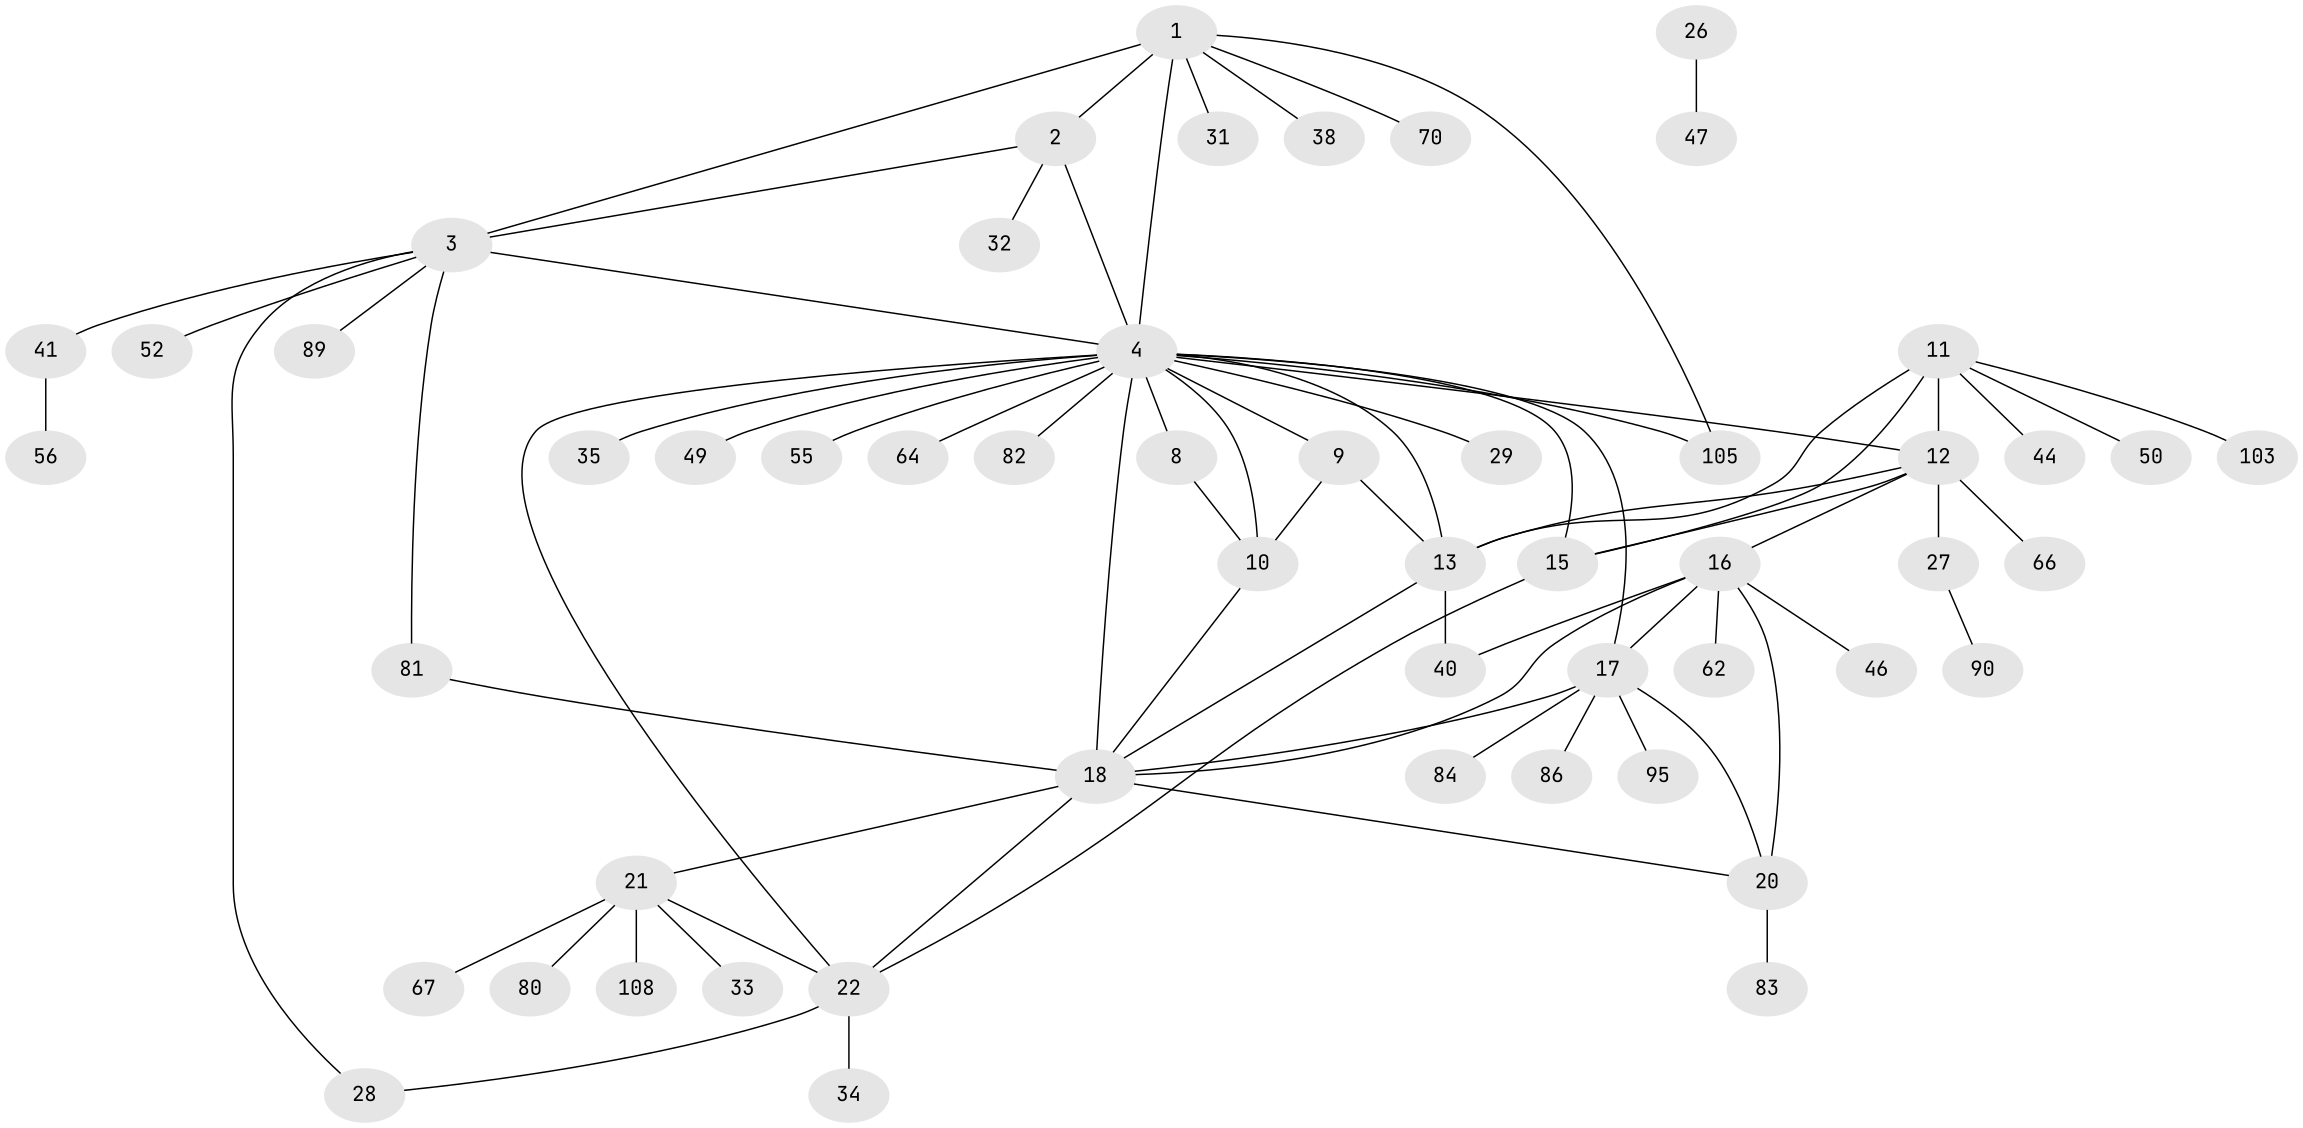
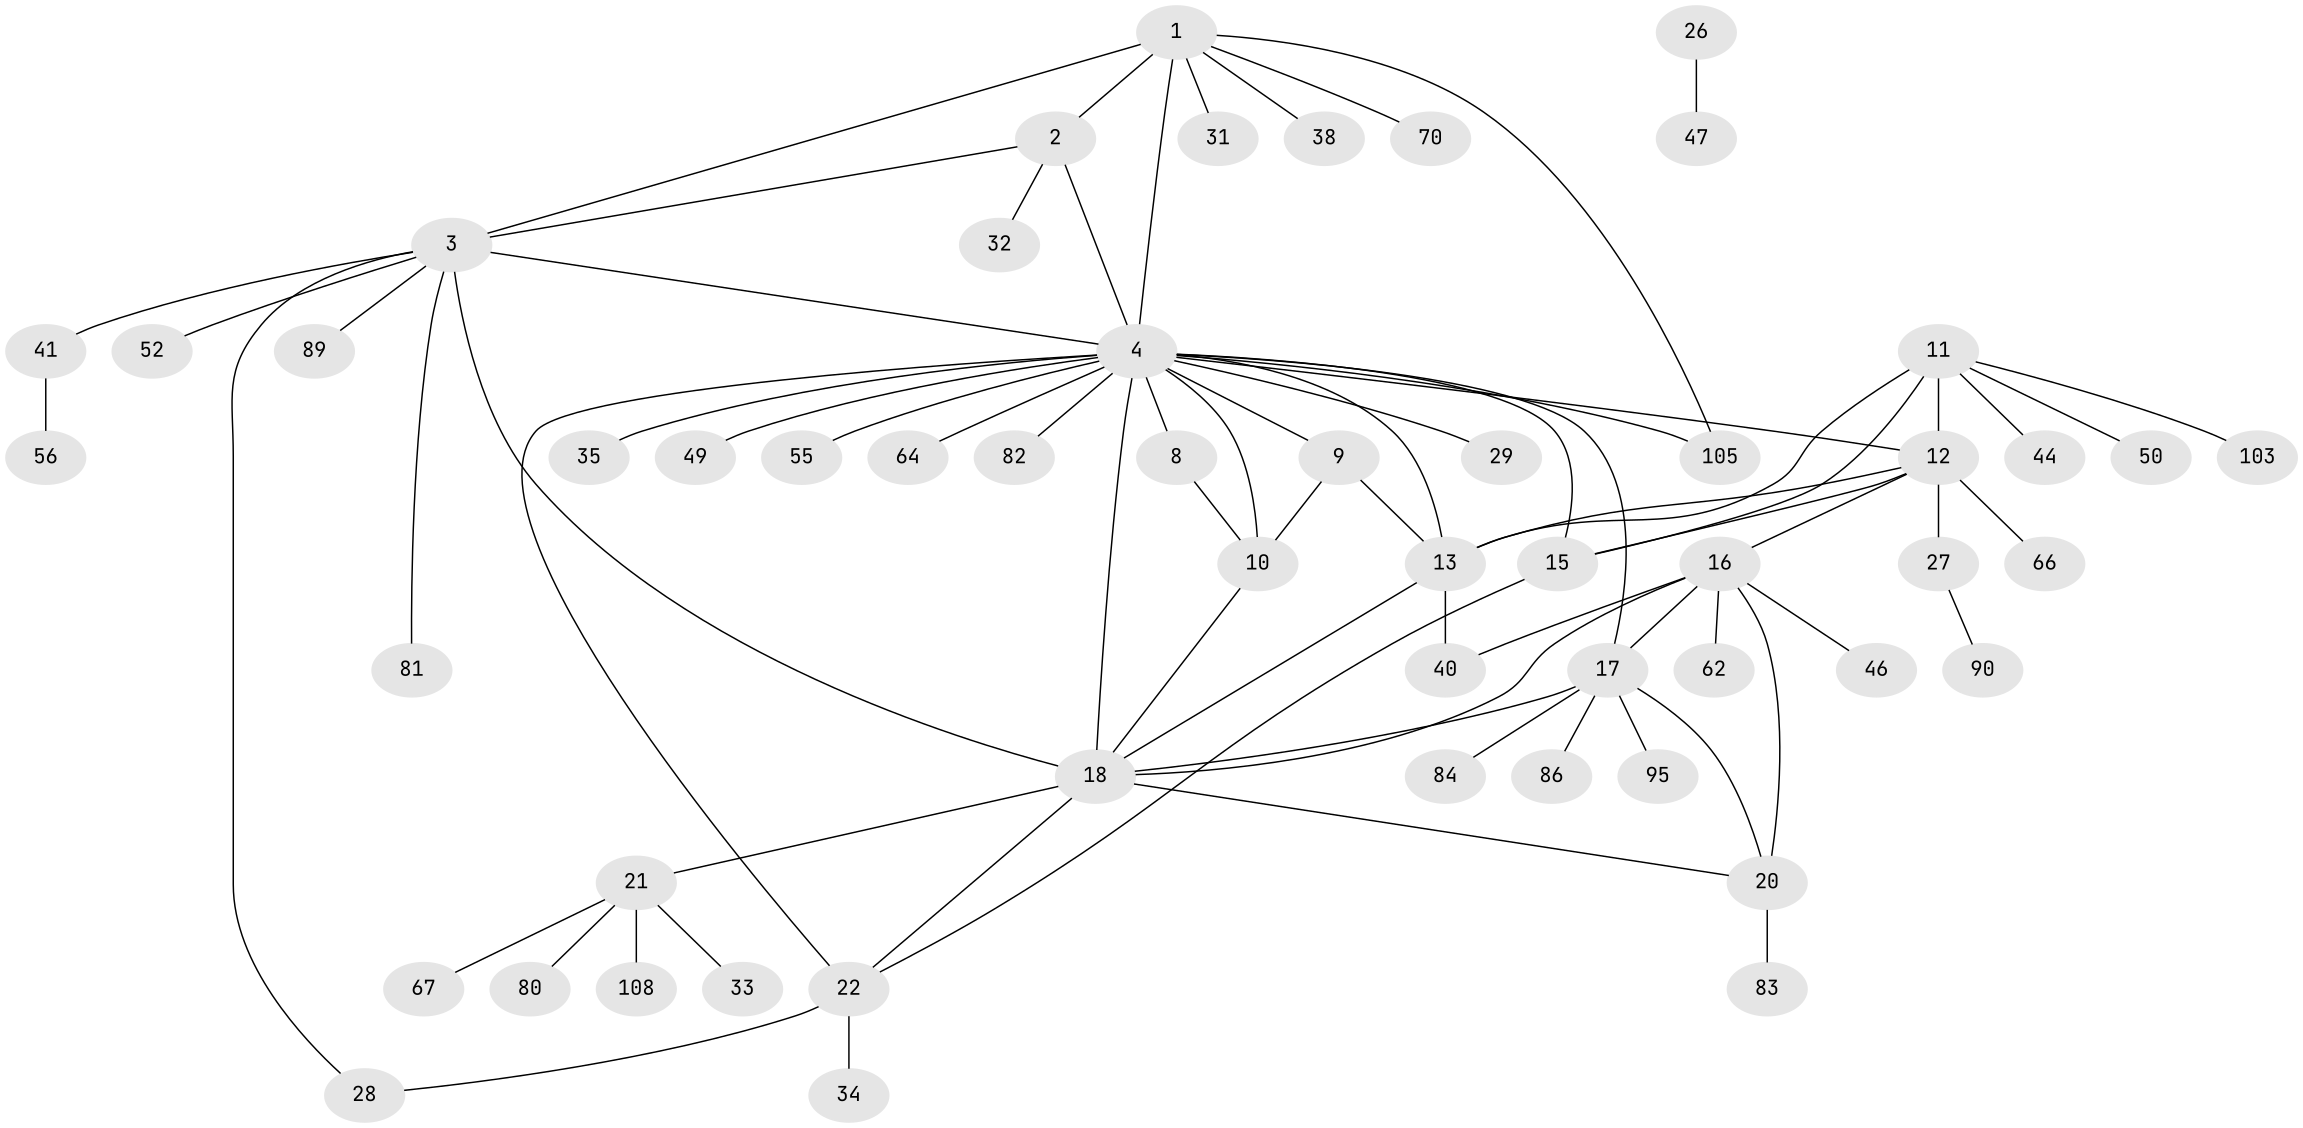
(753, 729) -> (677, 603)
(743, 936) -> none
